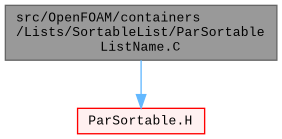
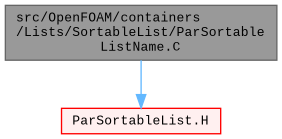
(141, 121) -> (141, 121)
